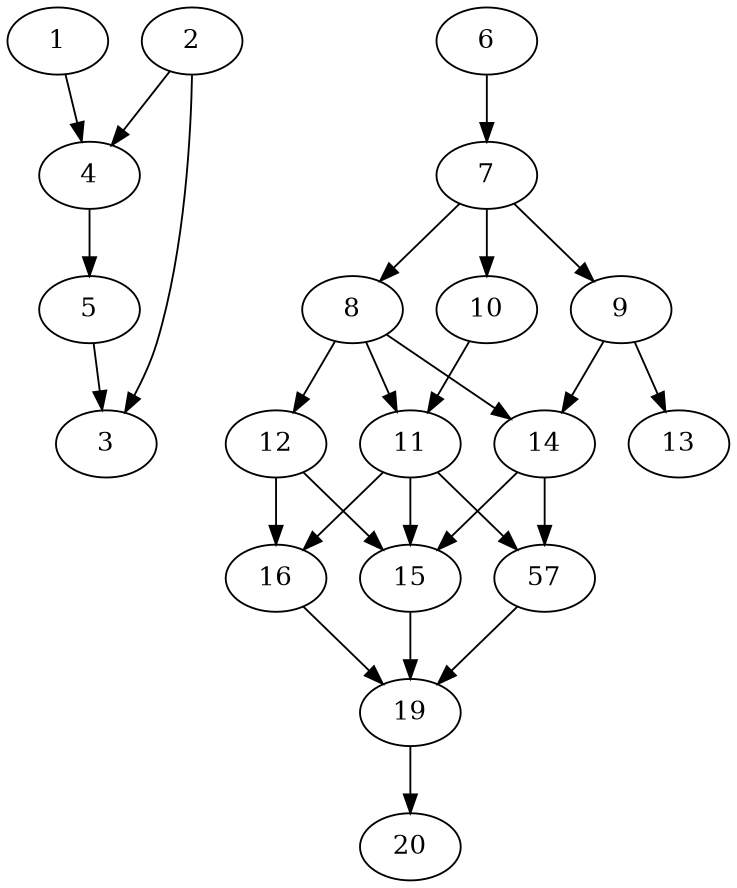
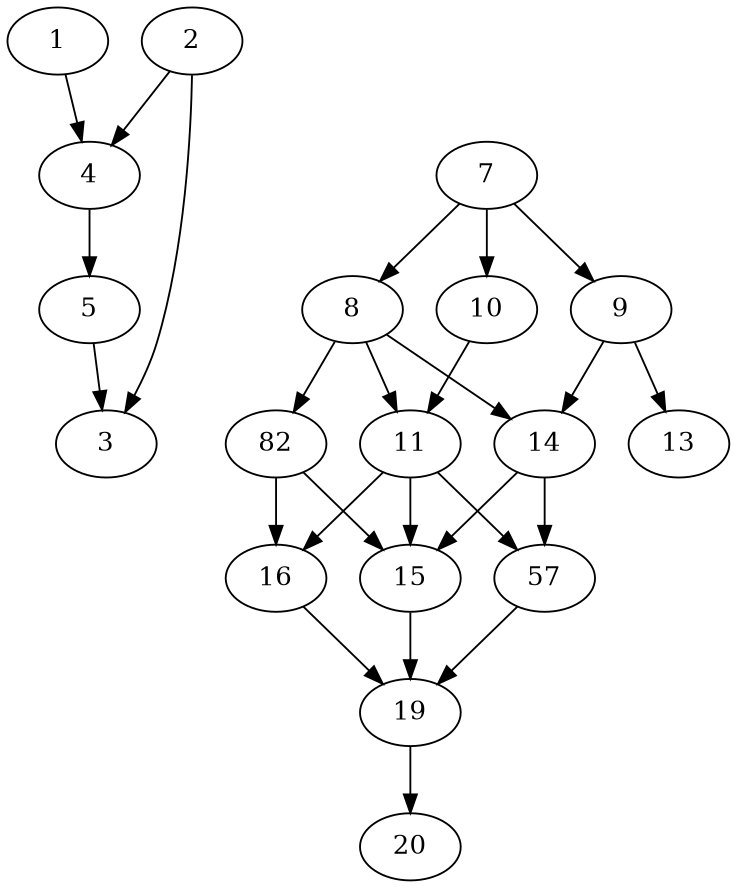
(487, 41) -> none
(276, 444) -> (276, 444)
